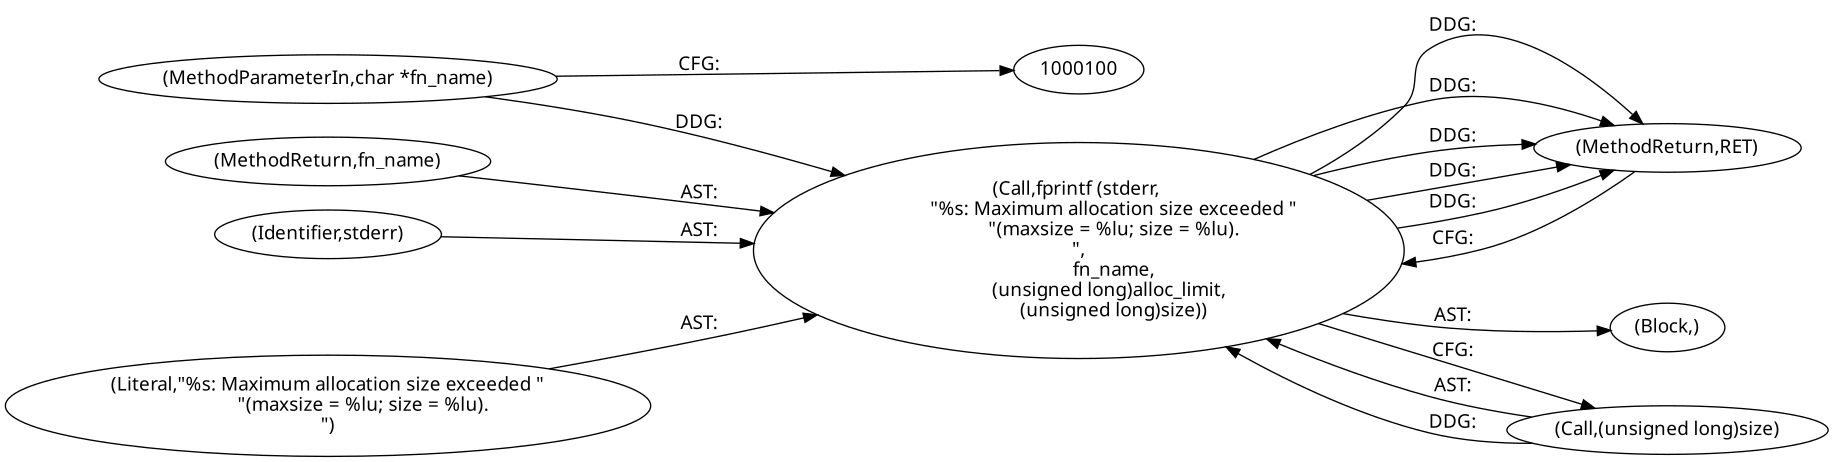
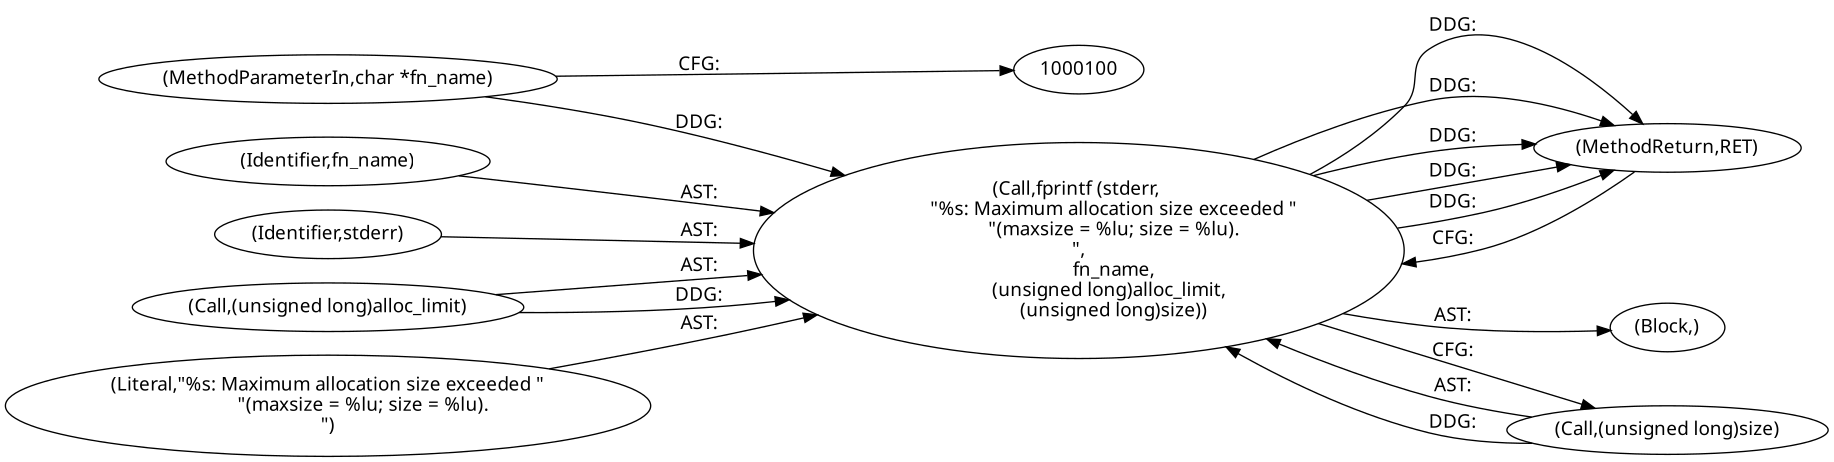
(328, 161) -> (328, 161)
none -> (328, 307)
